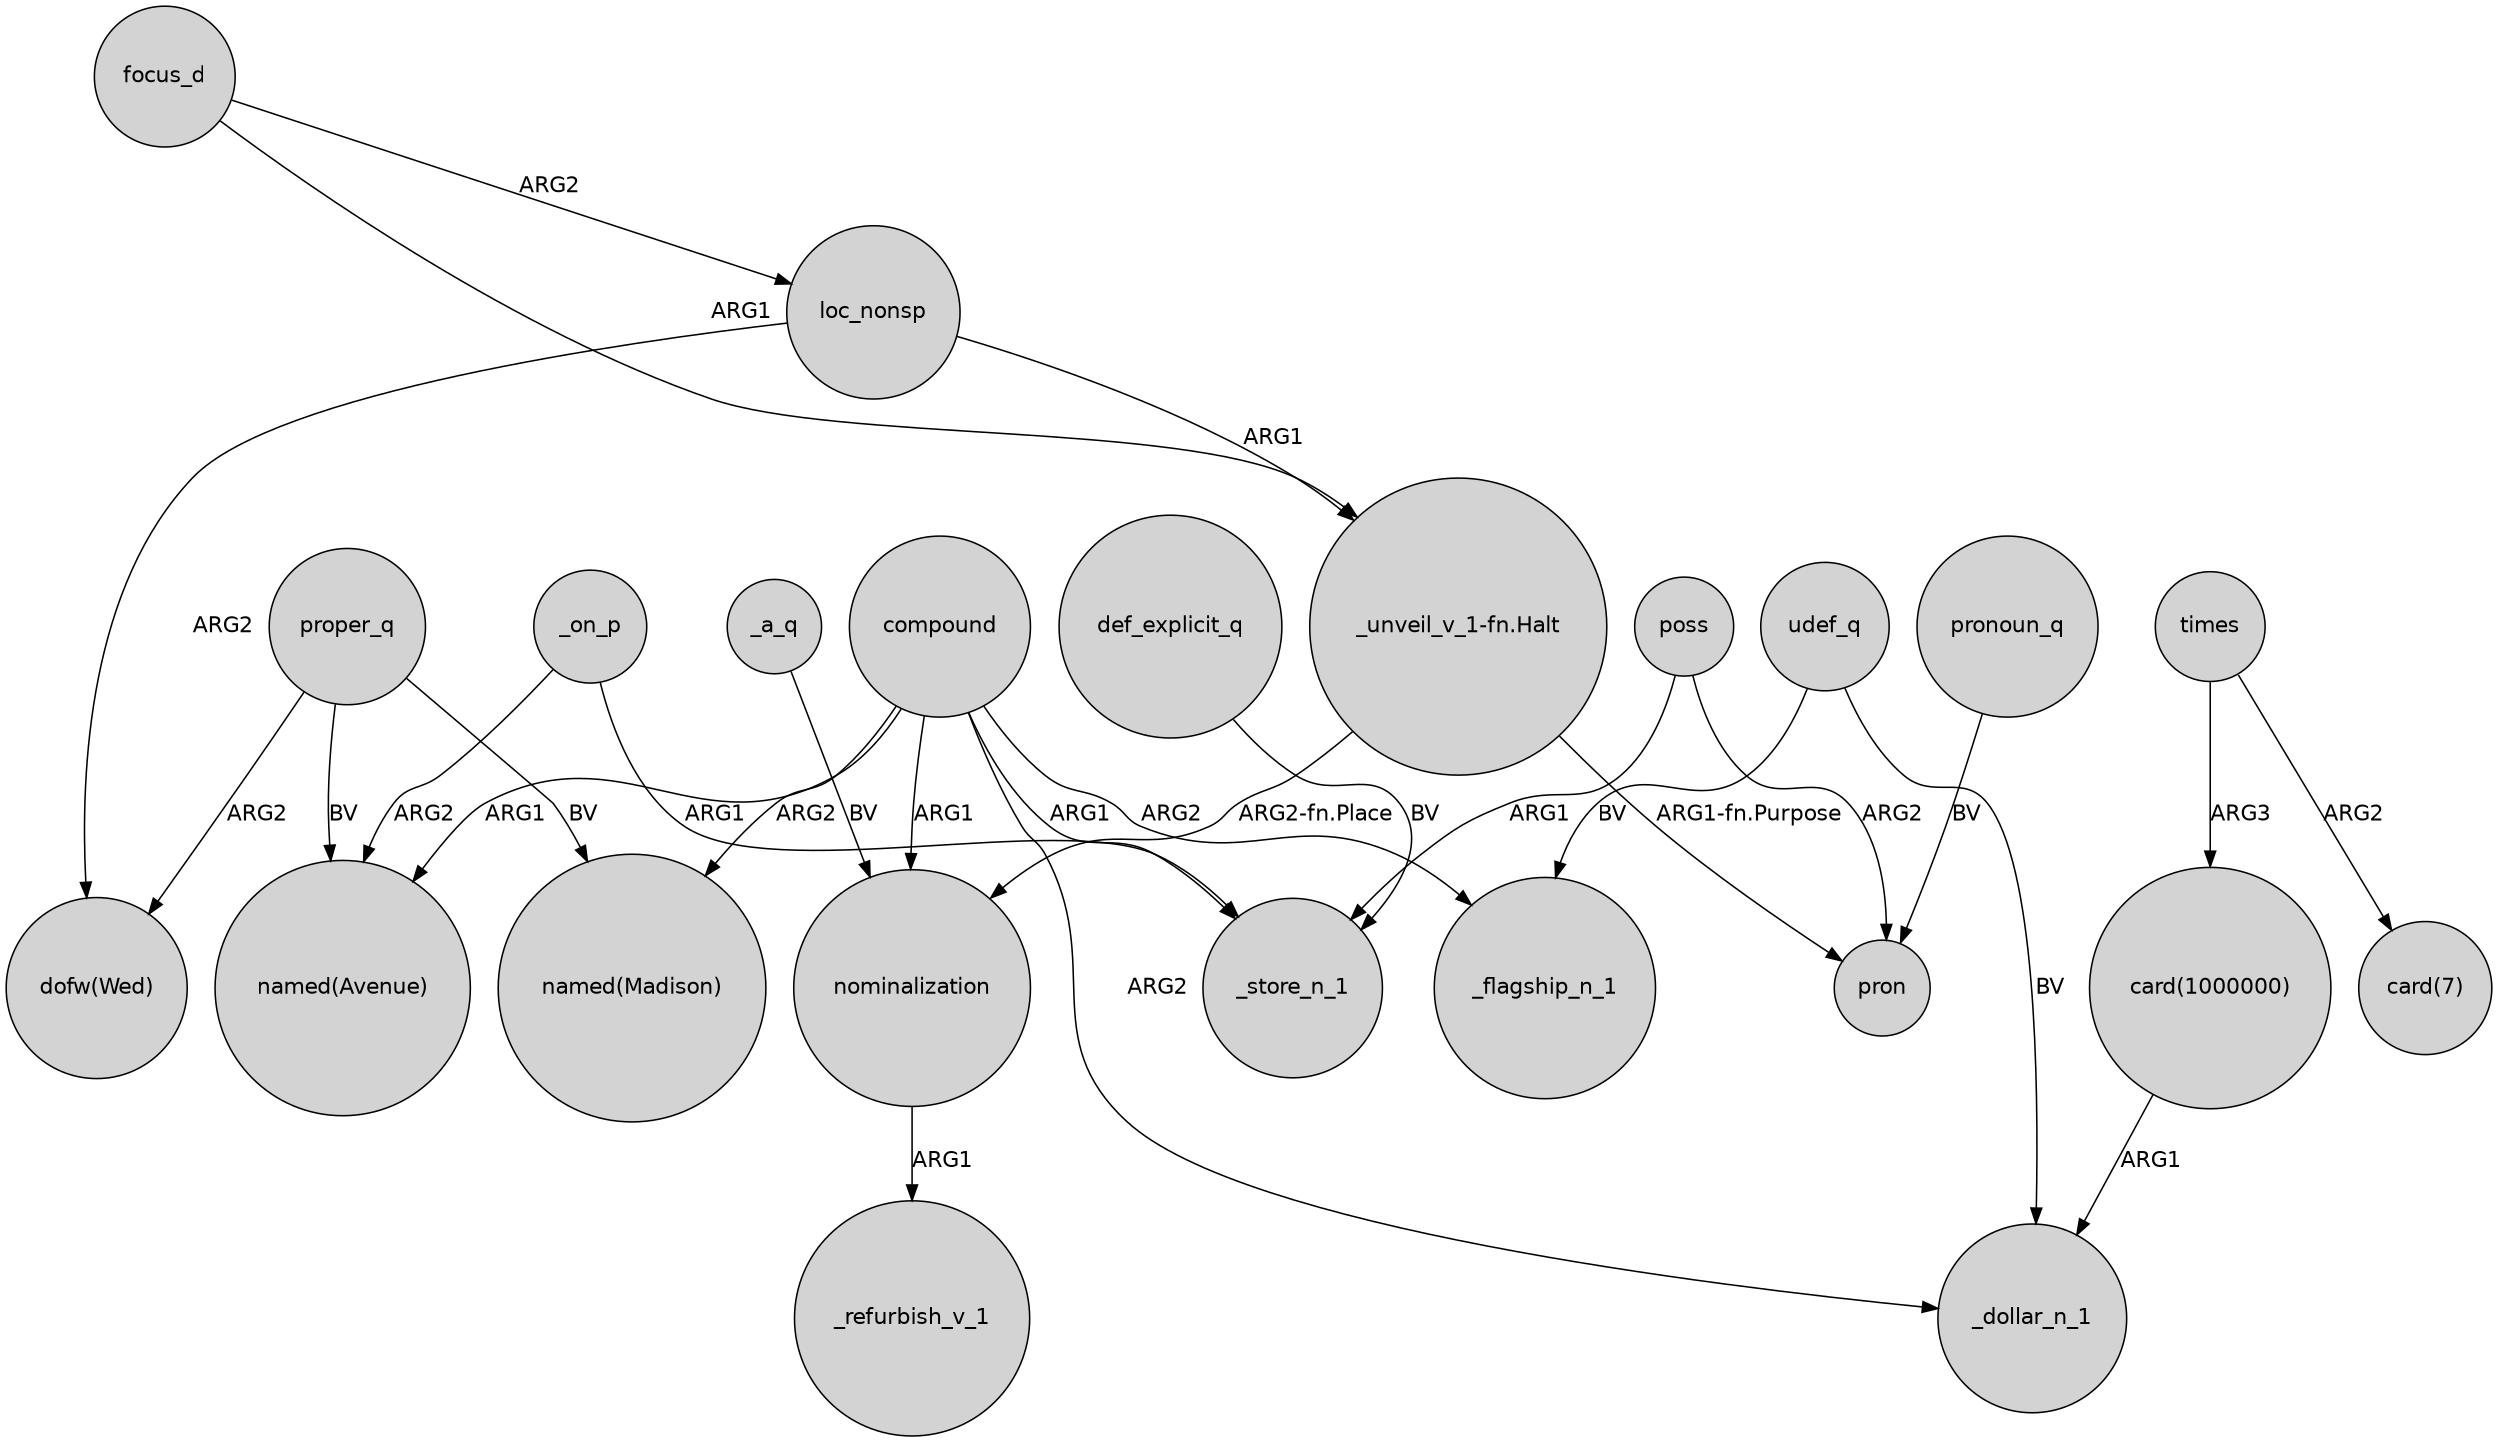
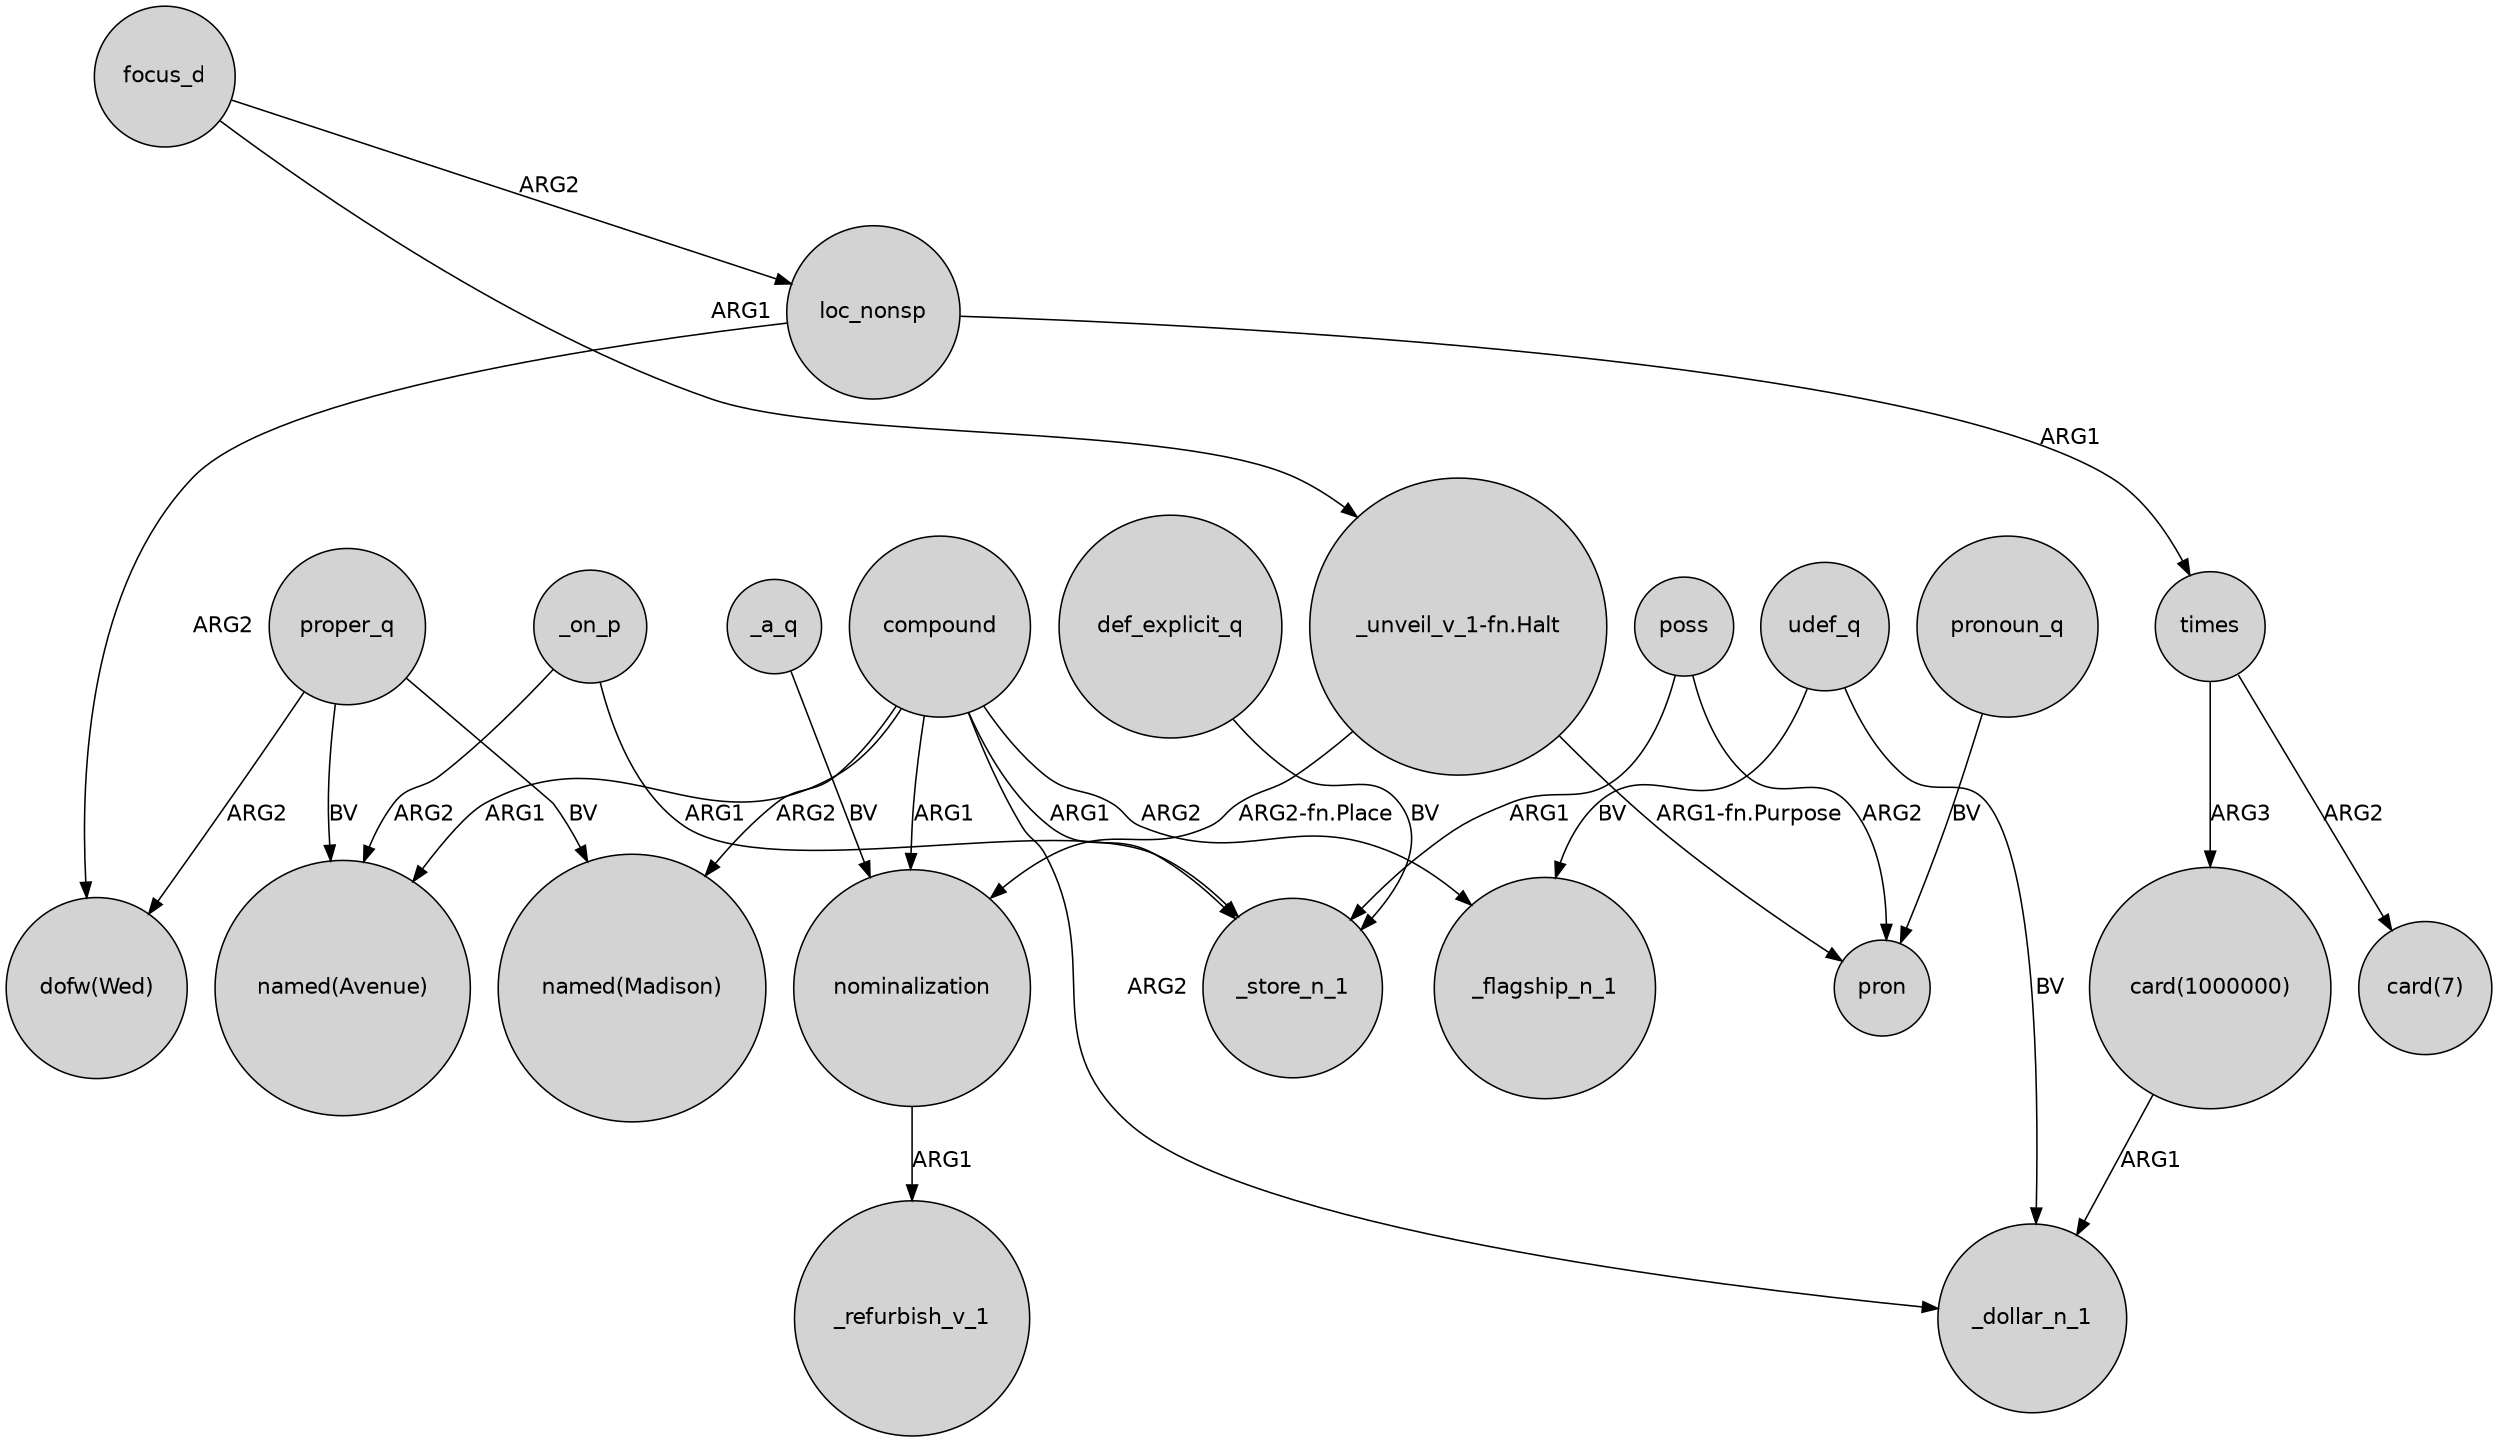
(1156, 407) -> (1598, 360)
